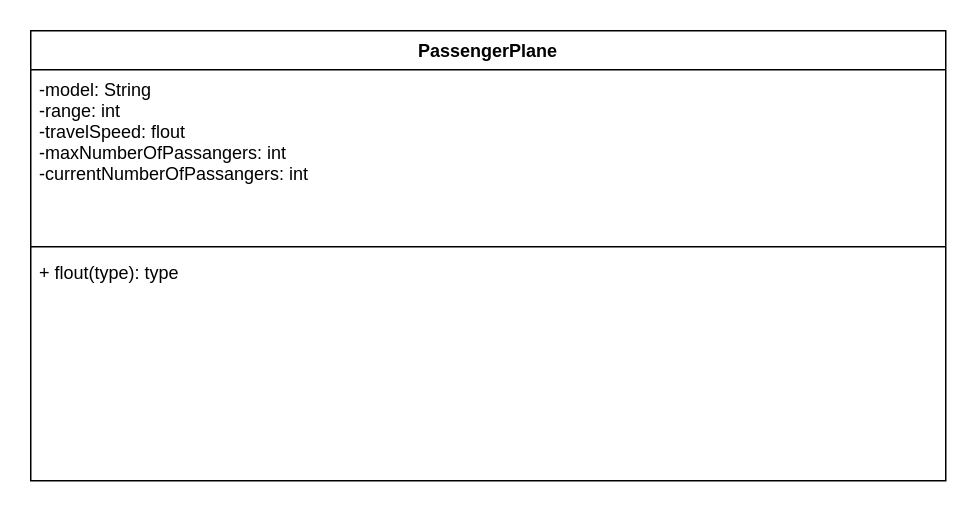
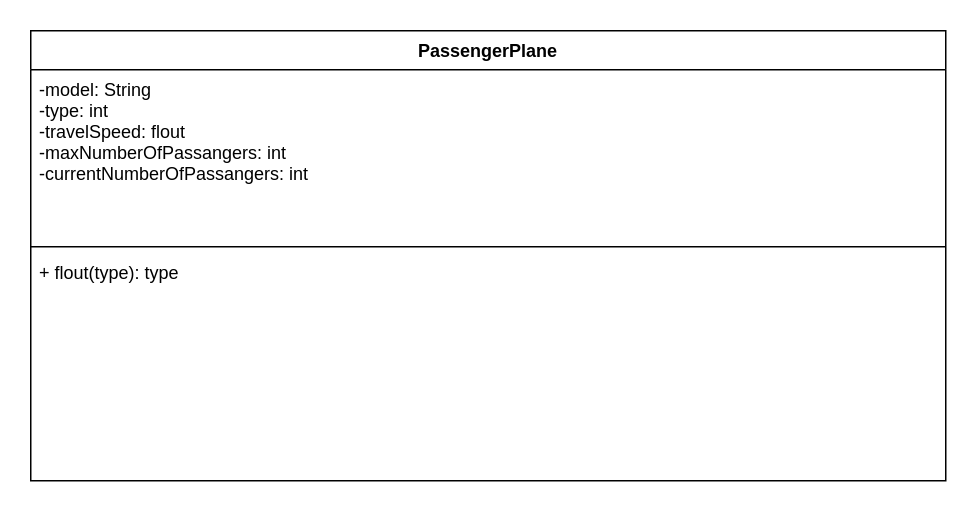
(100, 90) -> (100, 90)
